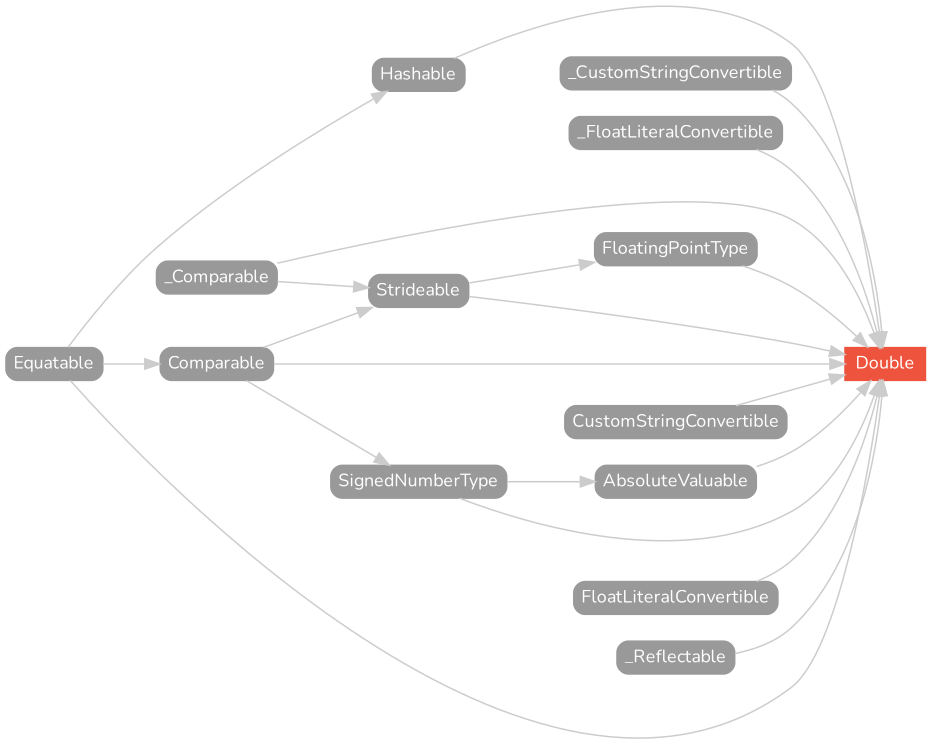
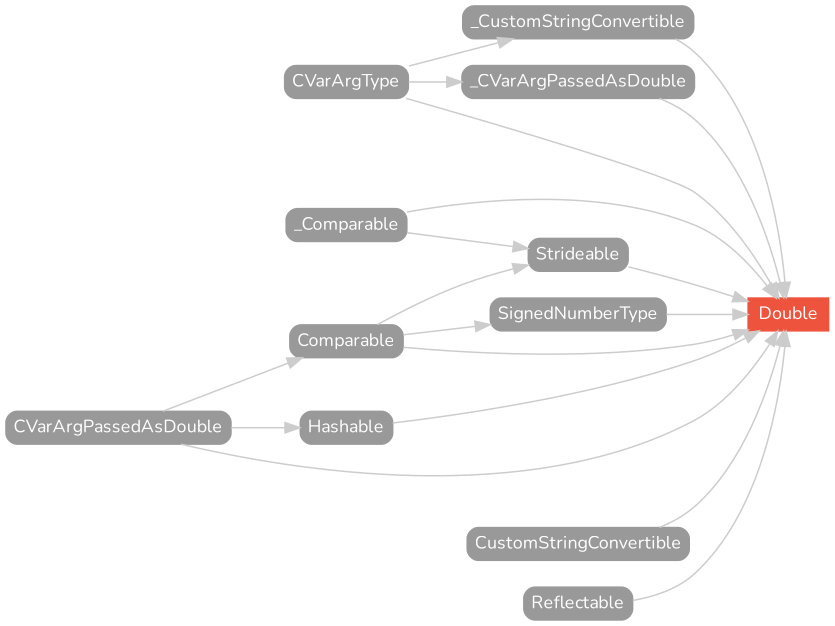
none -> (346, 82)
(676, 133) -> (578, 82)
(676, 249) -> none
(54, 364) -> (118, 428)
(676, 482) -> none
(676, 598) -> (578, 604)
(676, 658) -> none
